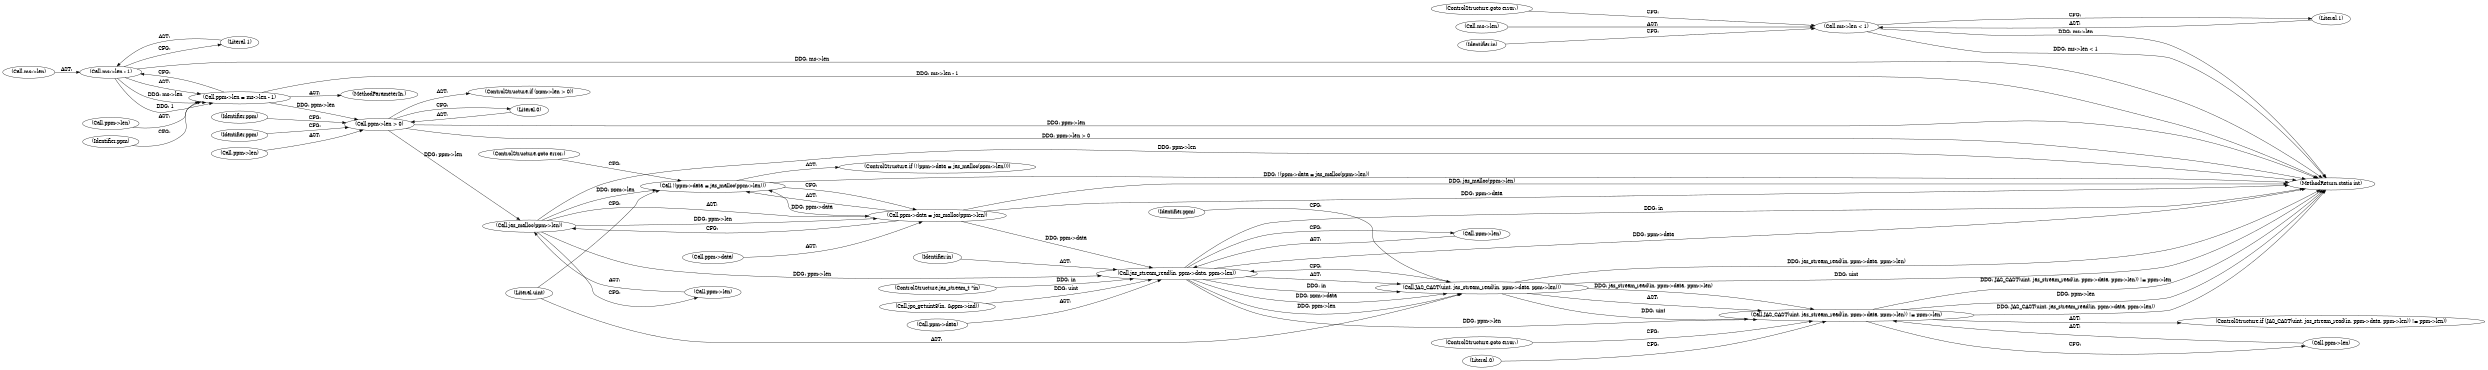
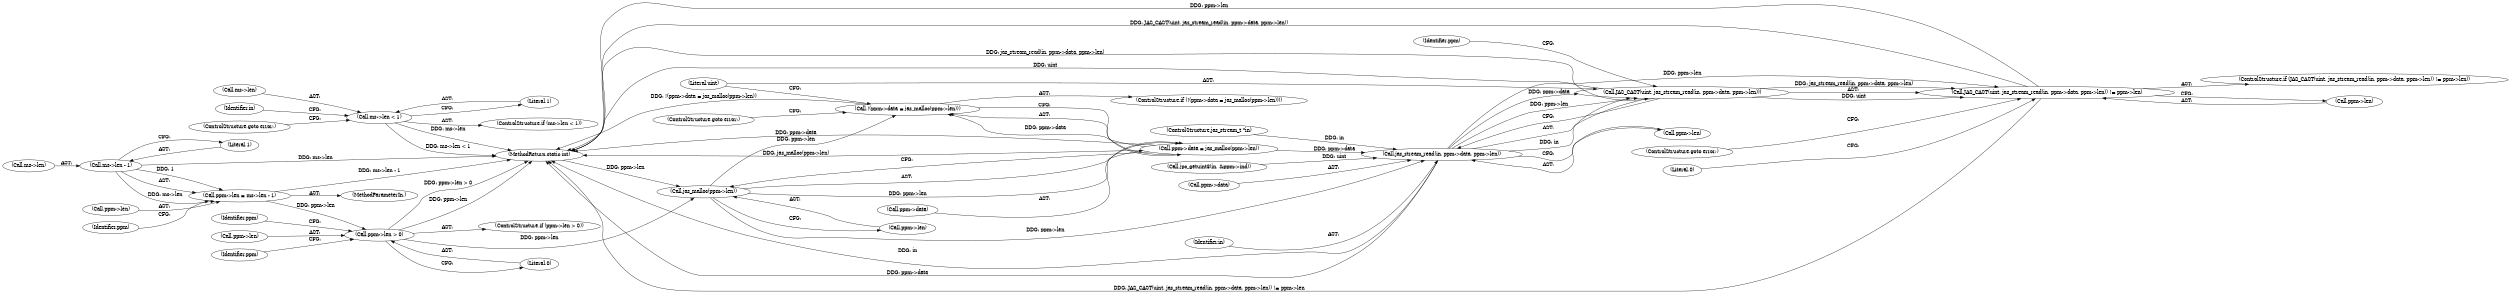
(185, 80) -> none
none -> (539, 124)
(1410, 153) -> (620, 173)
